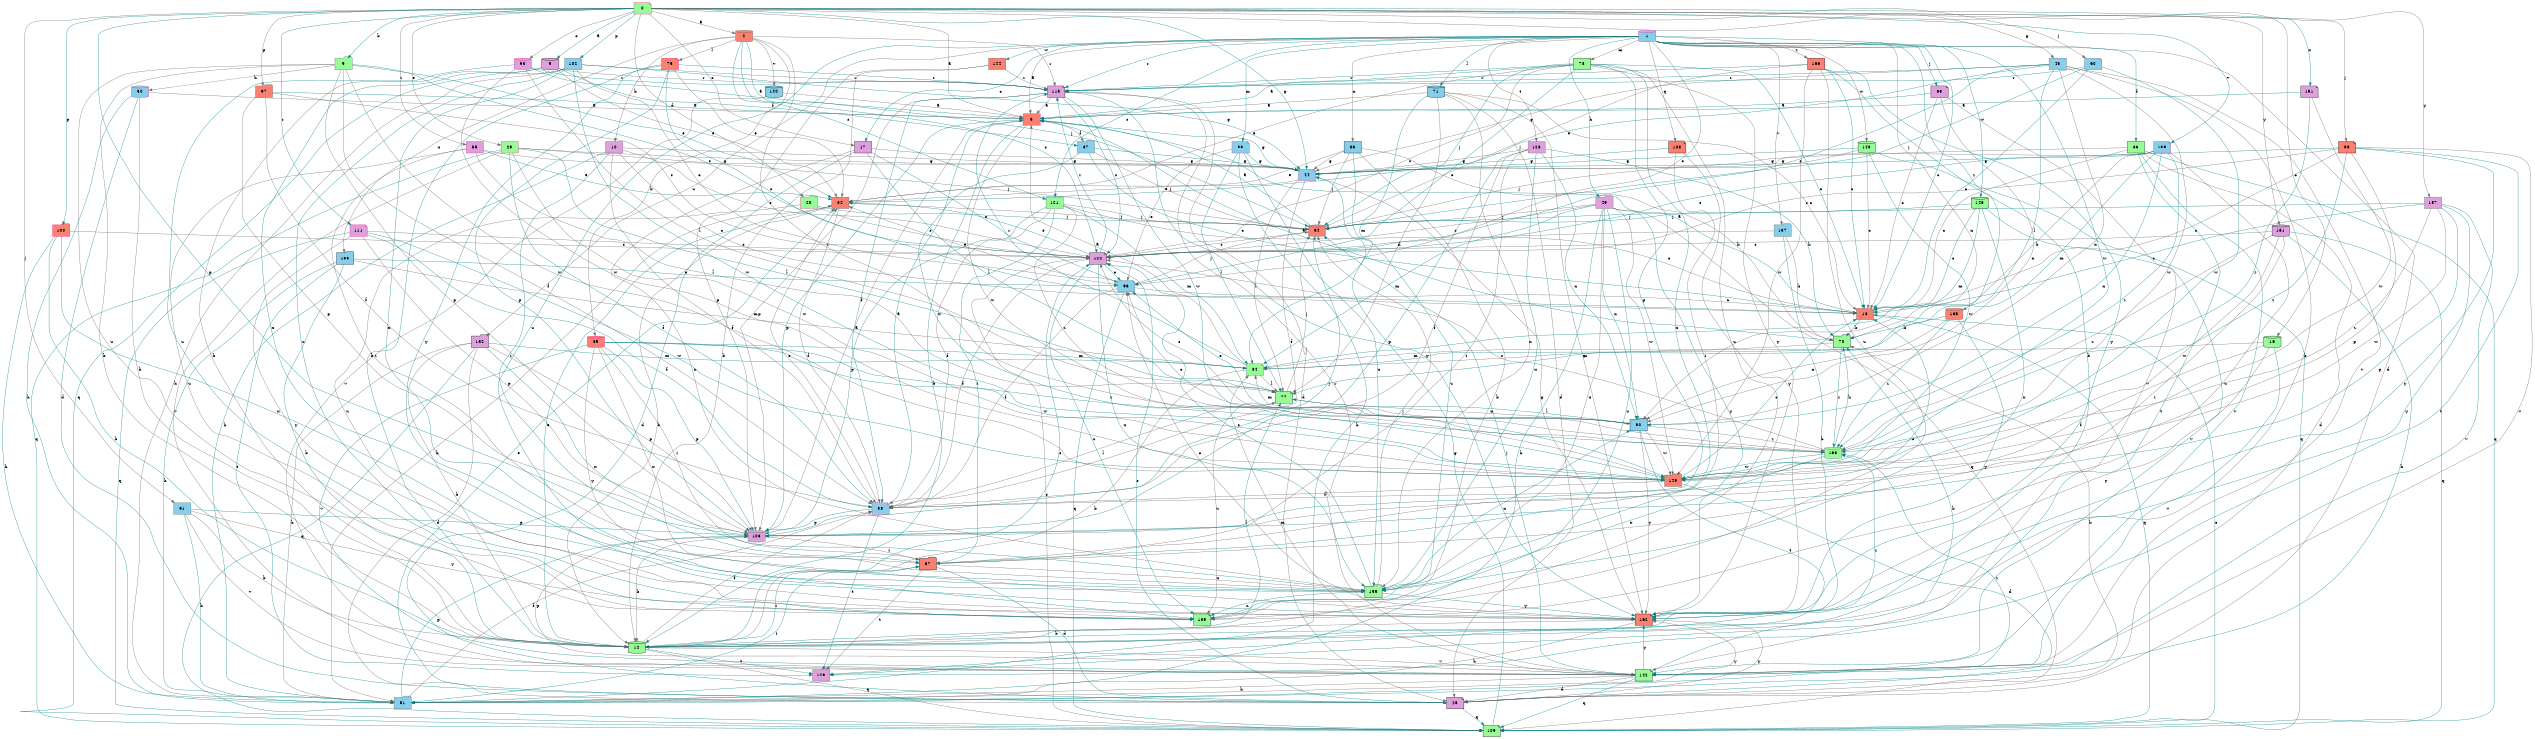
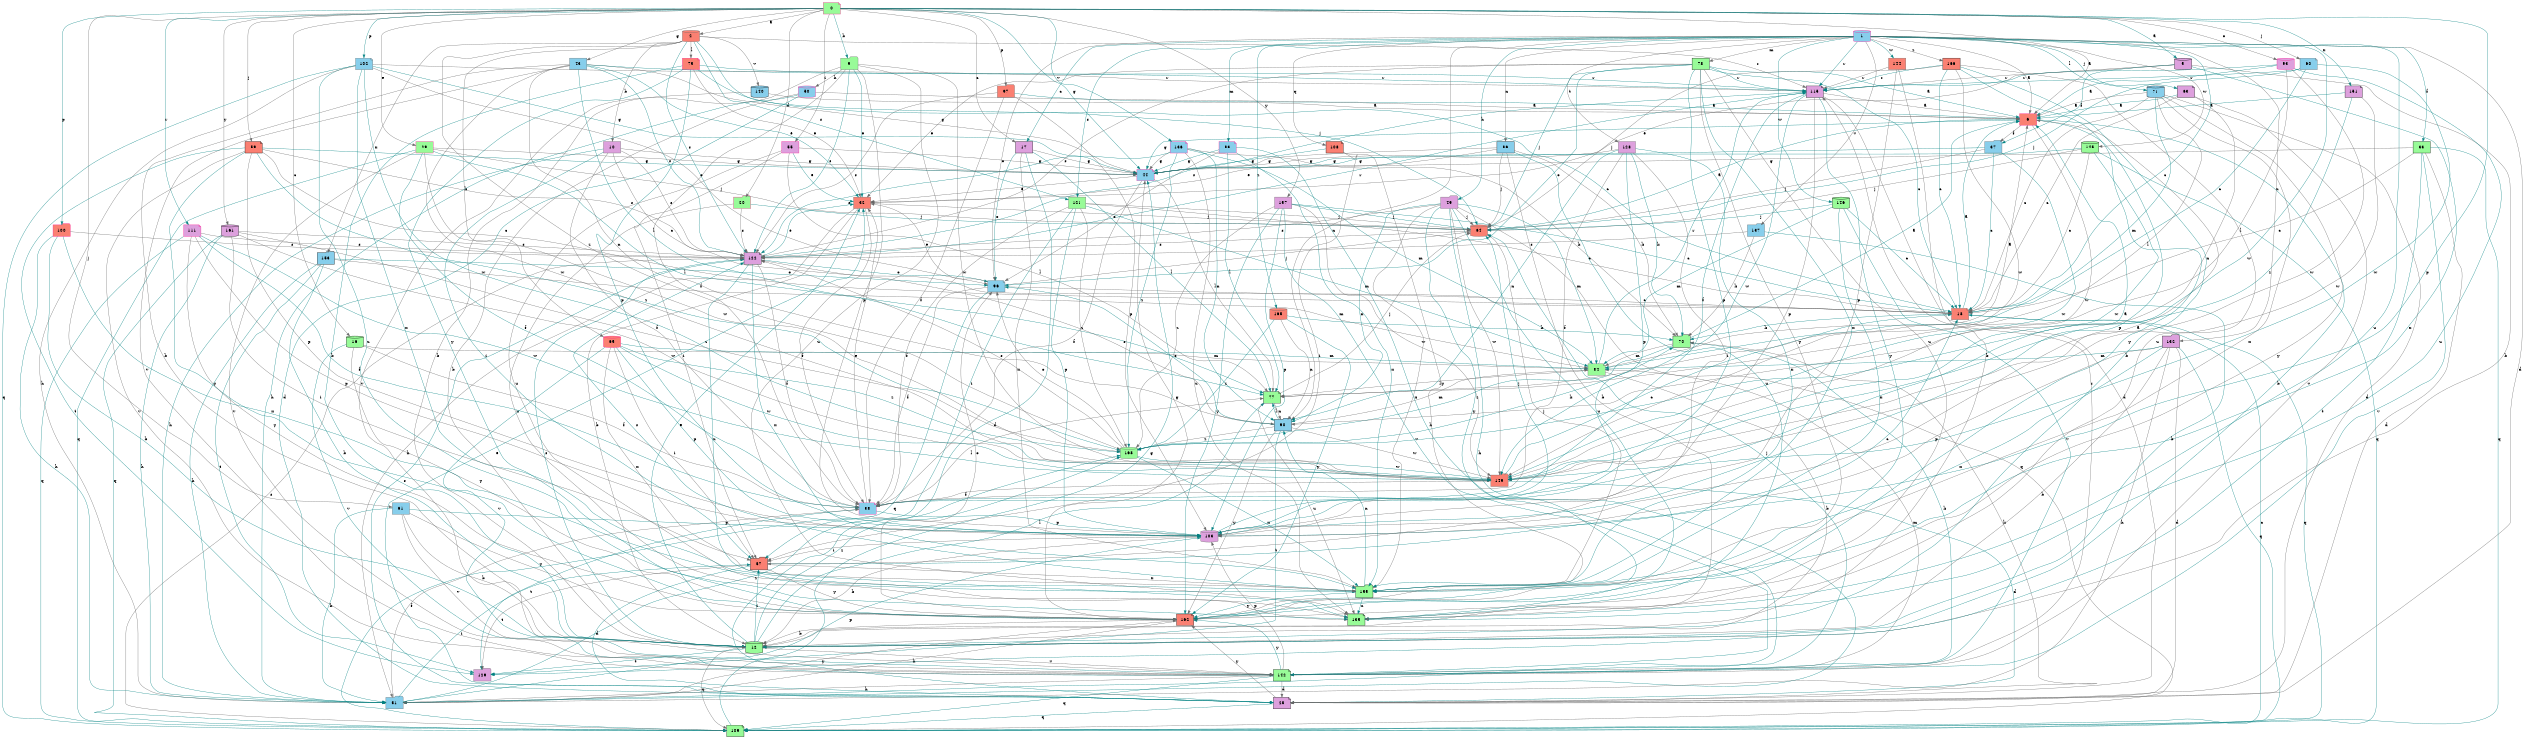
(750, 566) -> none
(1178, 595) -> (946, 614)
